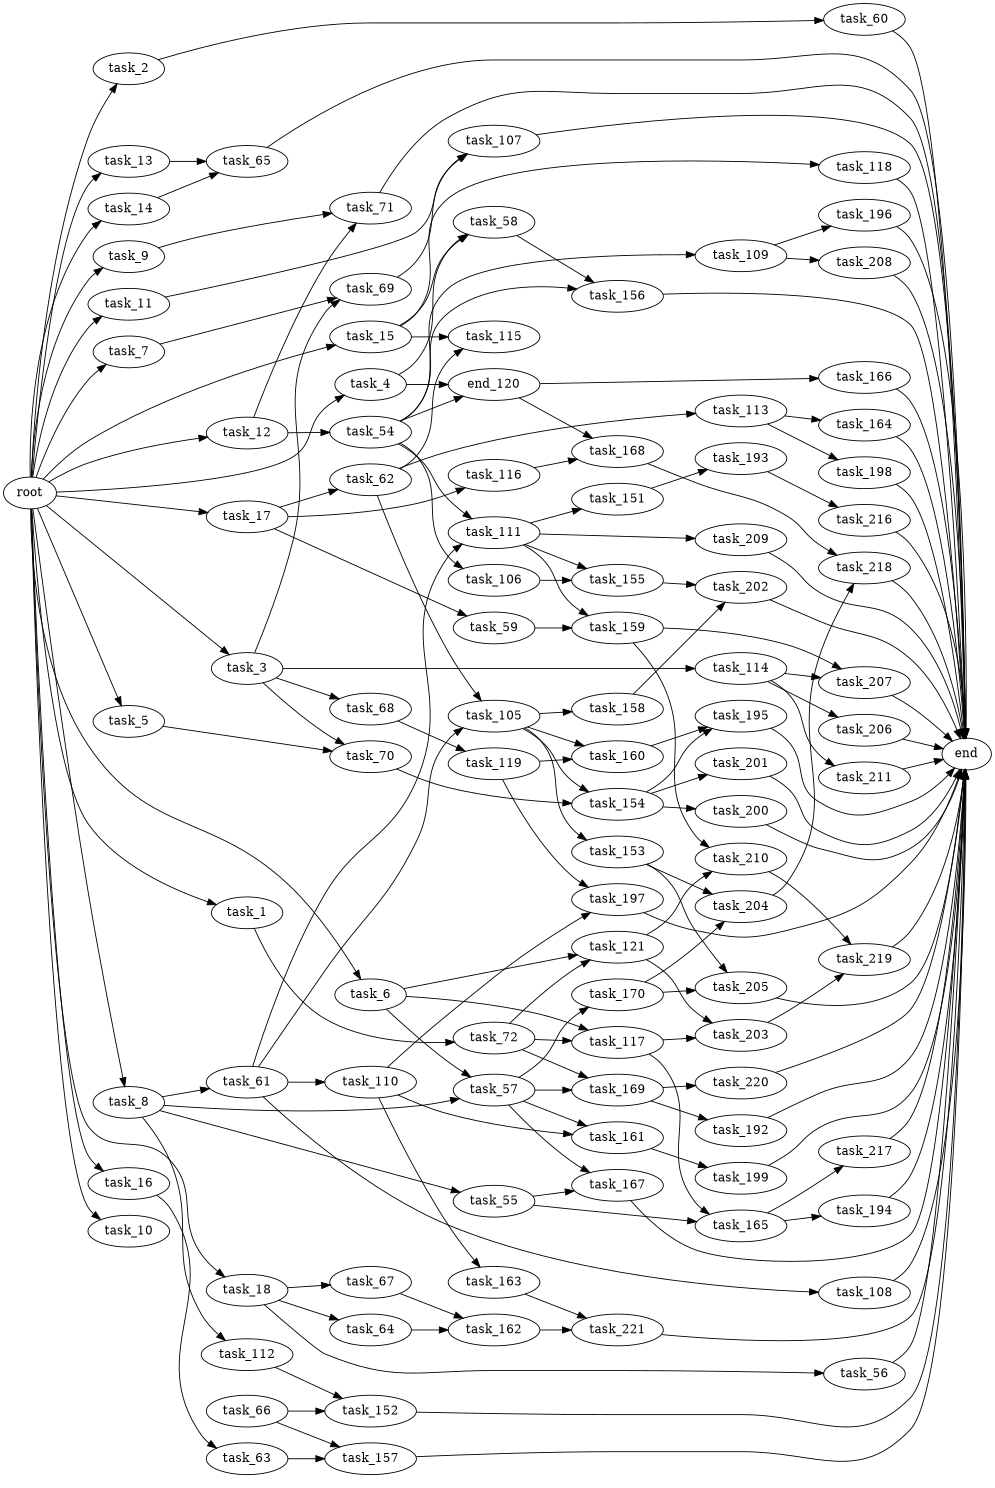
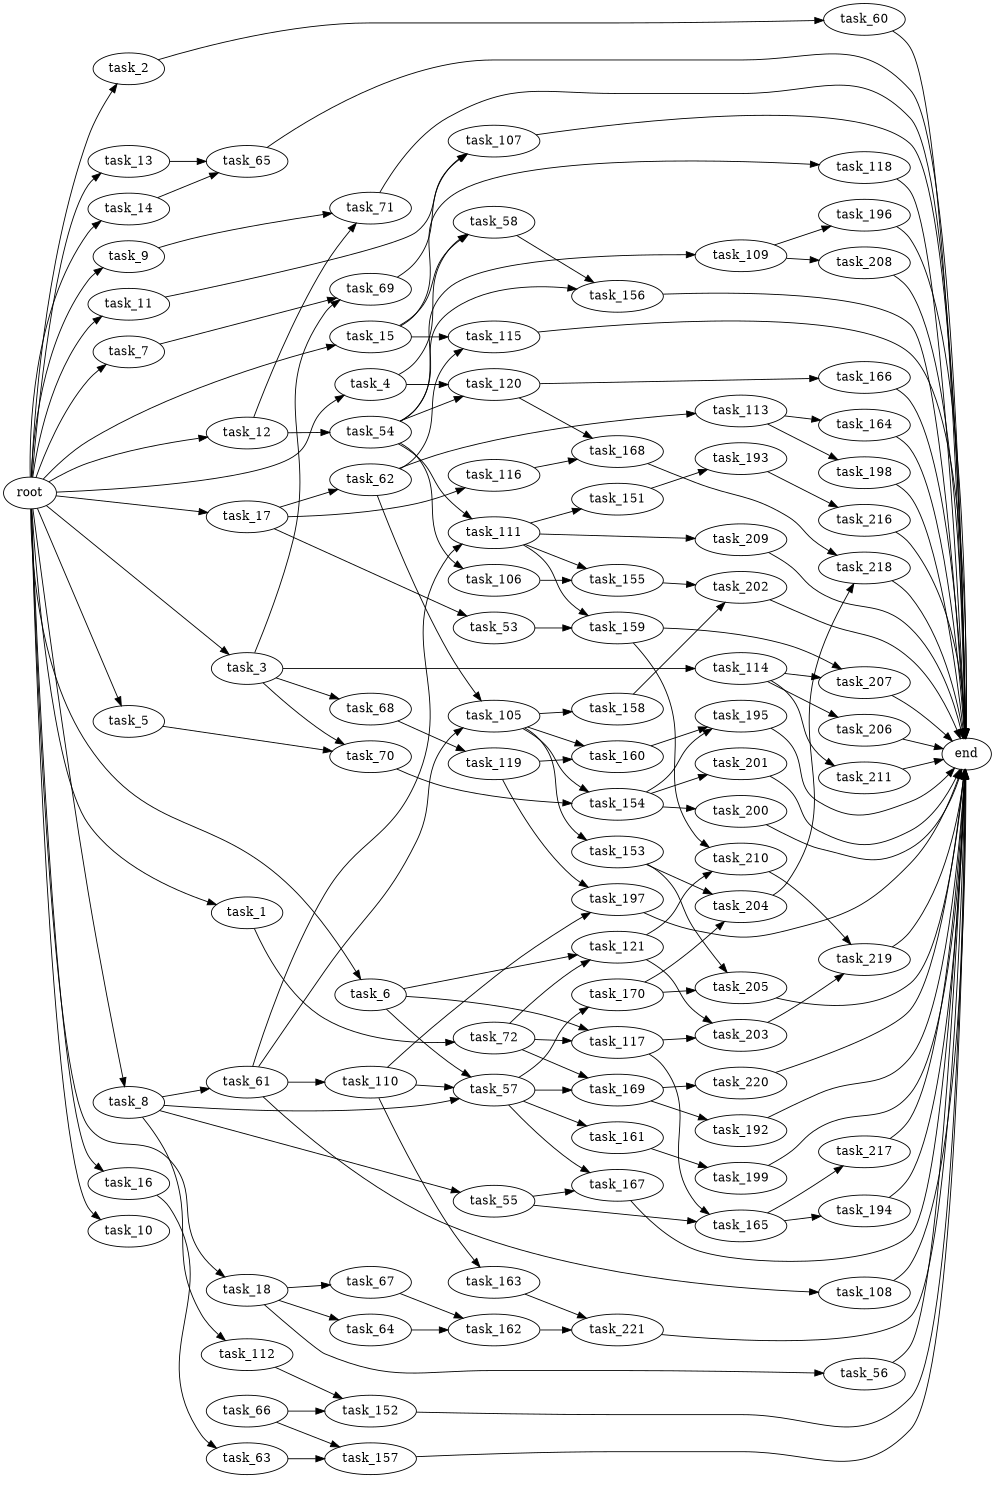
none -> (912, 356)
(494, 385) -> (494, 385)
(494, 628) -> (494, 628)
(479, 1121) -> (430, 1086)
